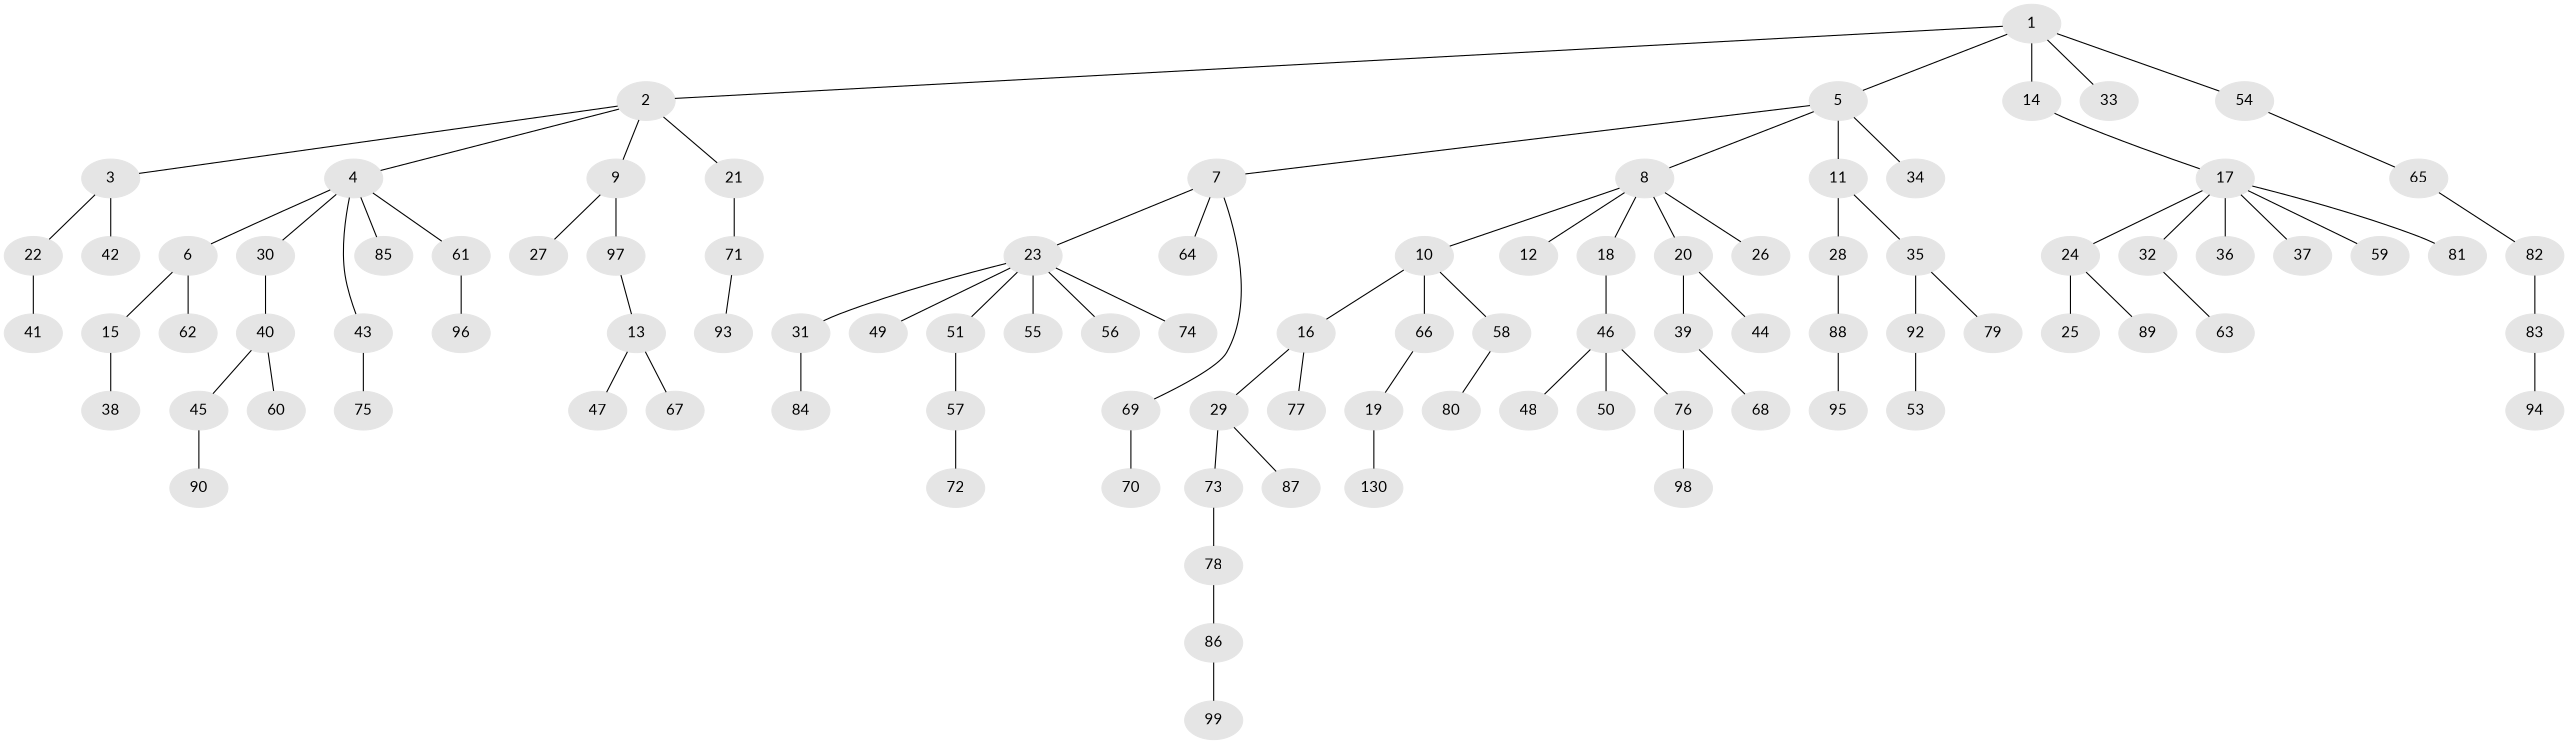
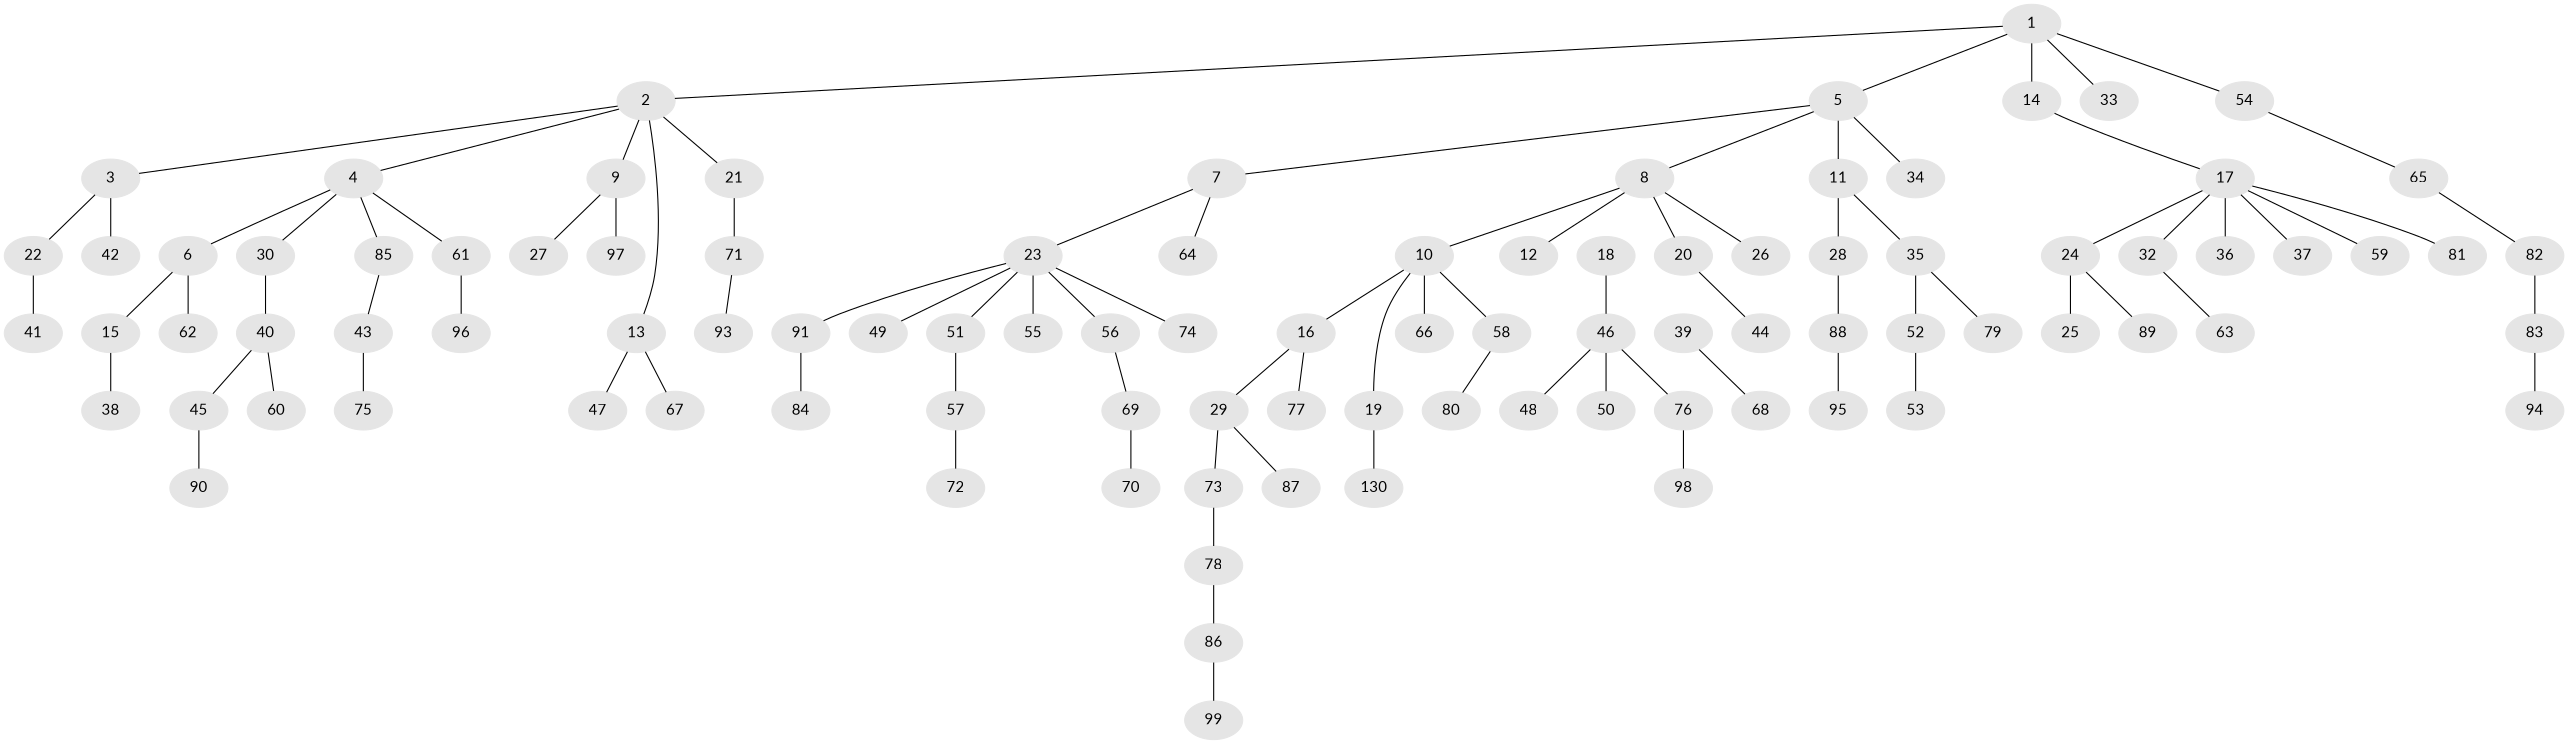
(1625, 217) -> none
(344, 256) -> (374, 295)
(626, 295) -> (658, 218)
(1683, 295) -> none
(1238, 318) -> (1121, 372)
(801, 333) -> (801, 333)
(1916, 333) -> (1916, 333)
(1399, 372) -> (1381, 329)
